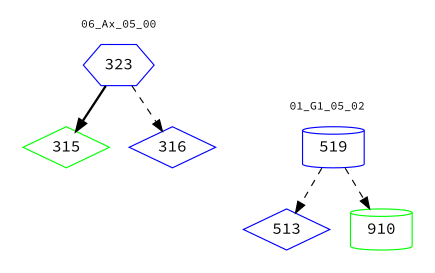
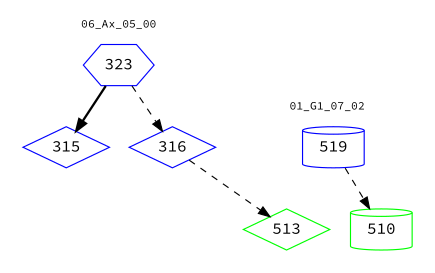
(328, 107) -> (328, 107)
(66, 147) -> (66, 147)
(312, 186) -> (225, 185)
(287, 229) -> (287, 229)
(381, 229) -> (381, 229)
